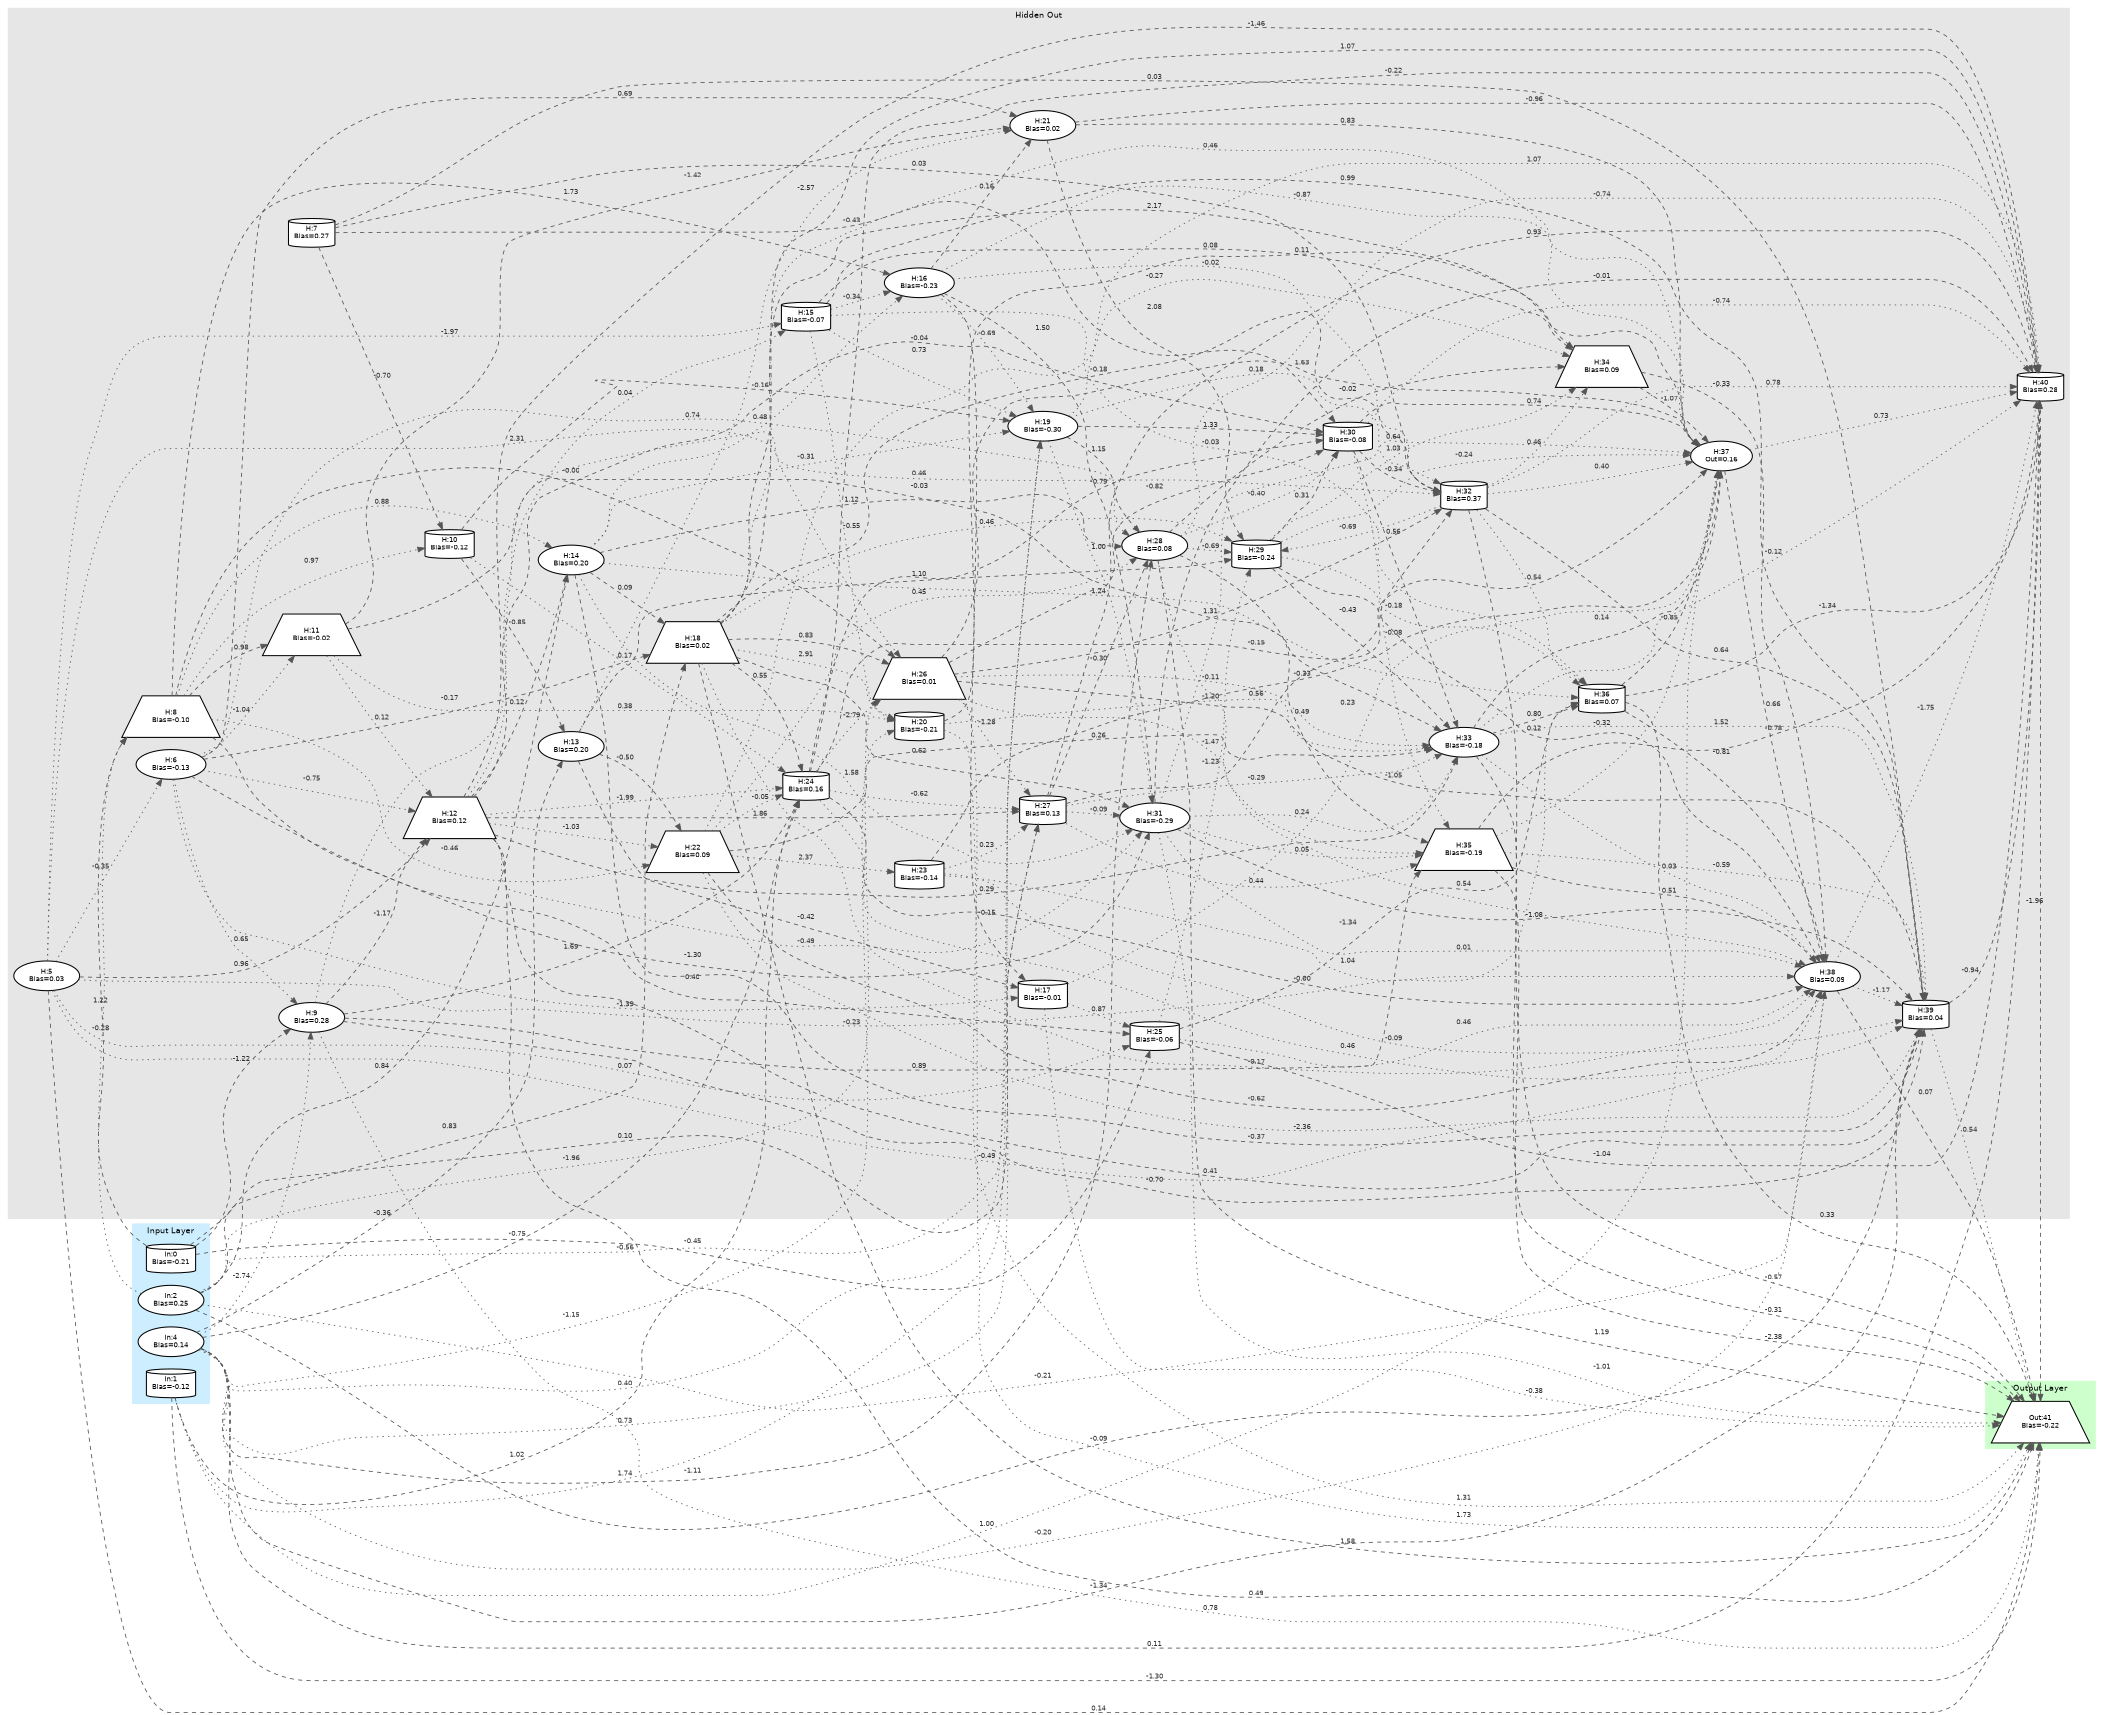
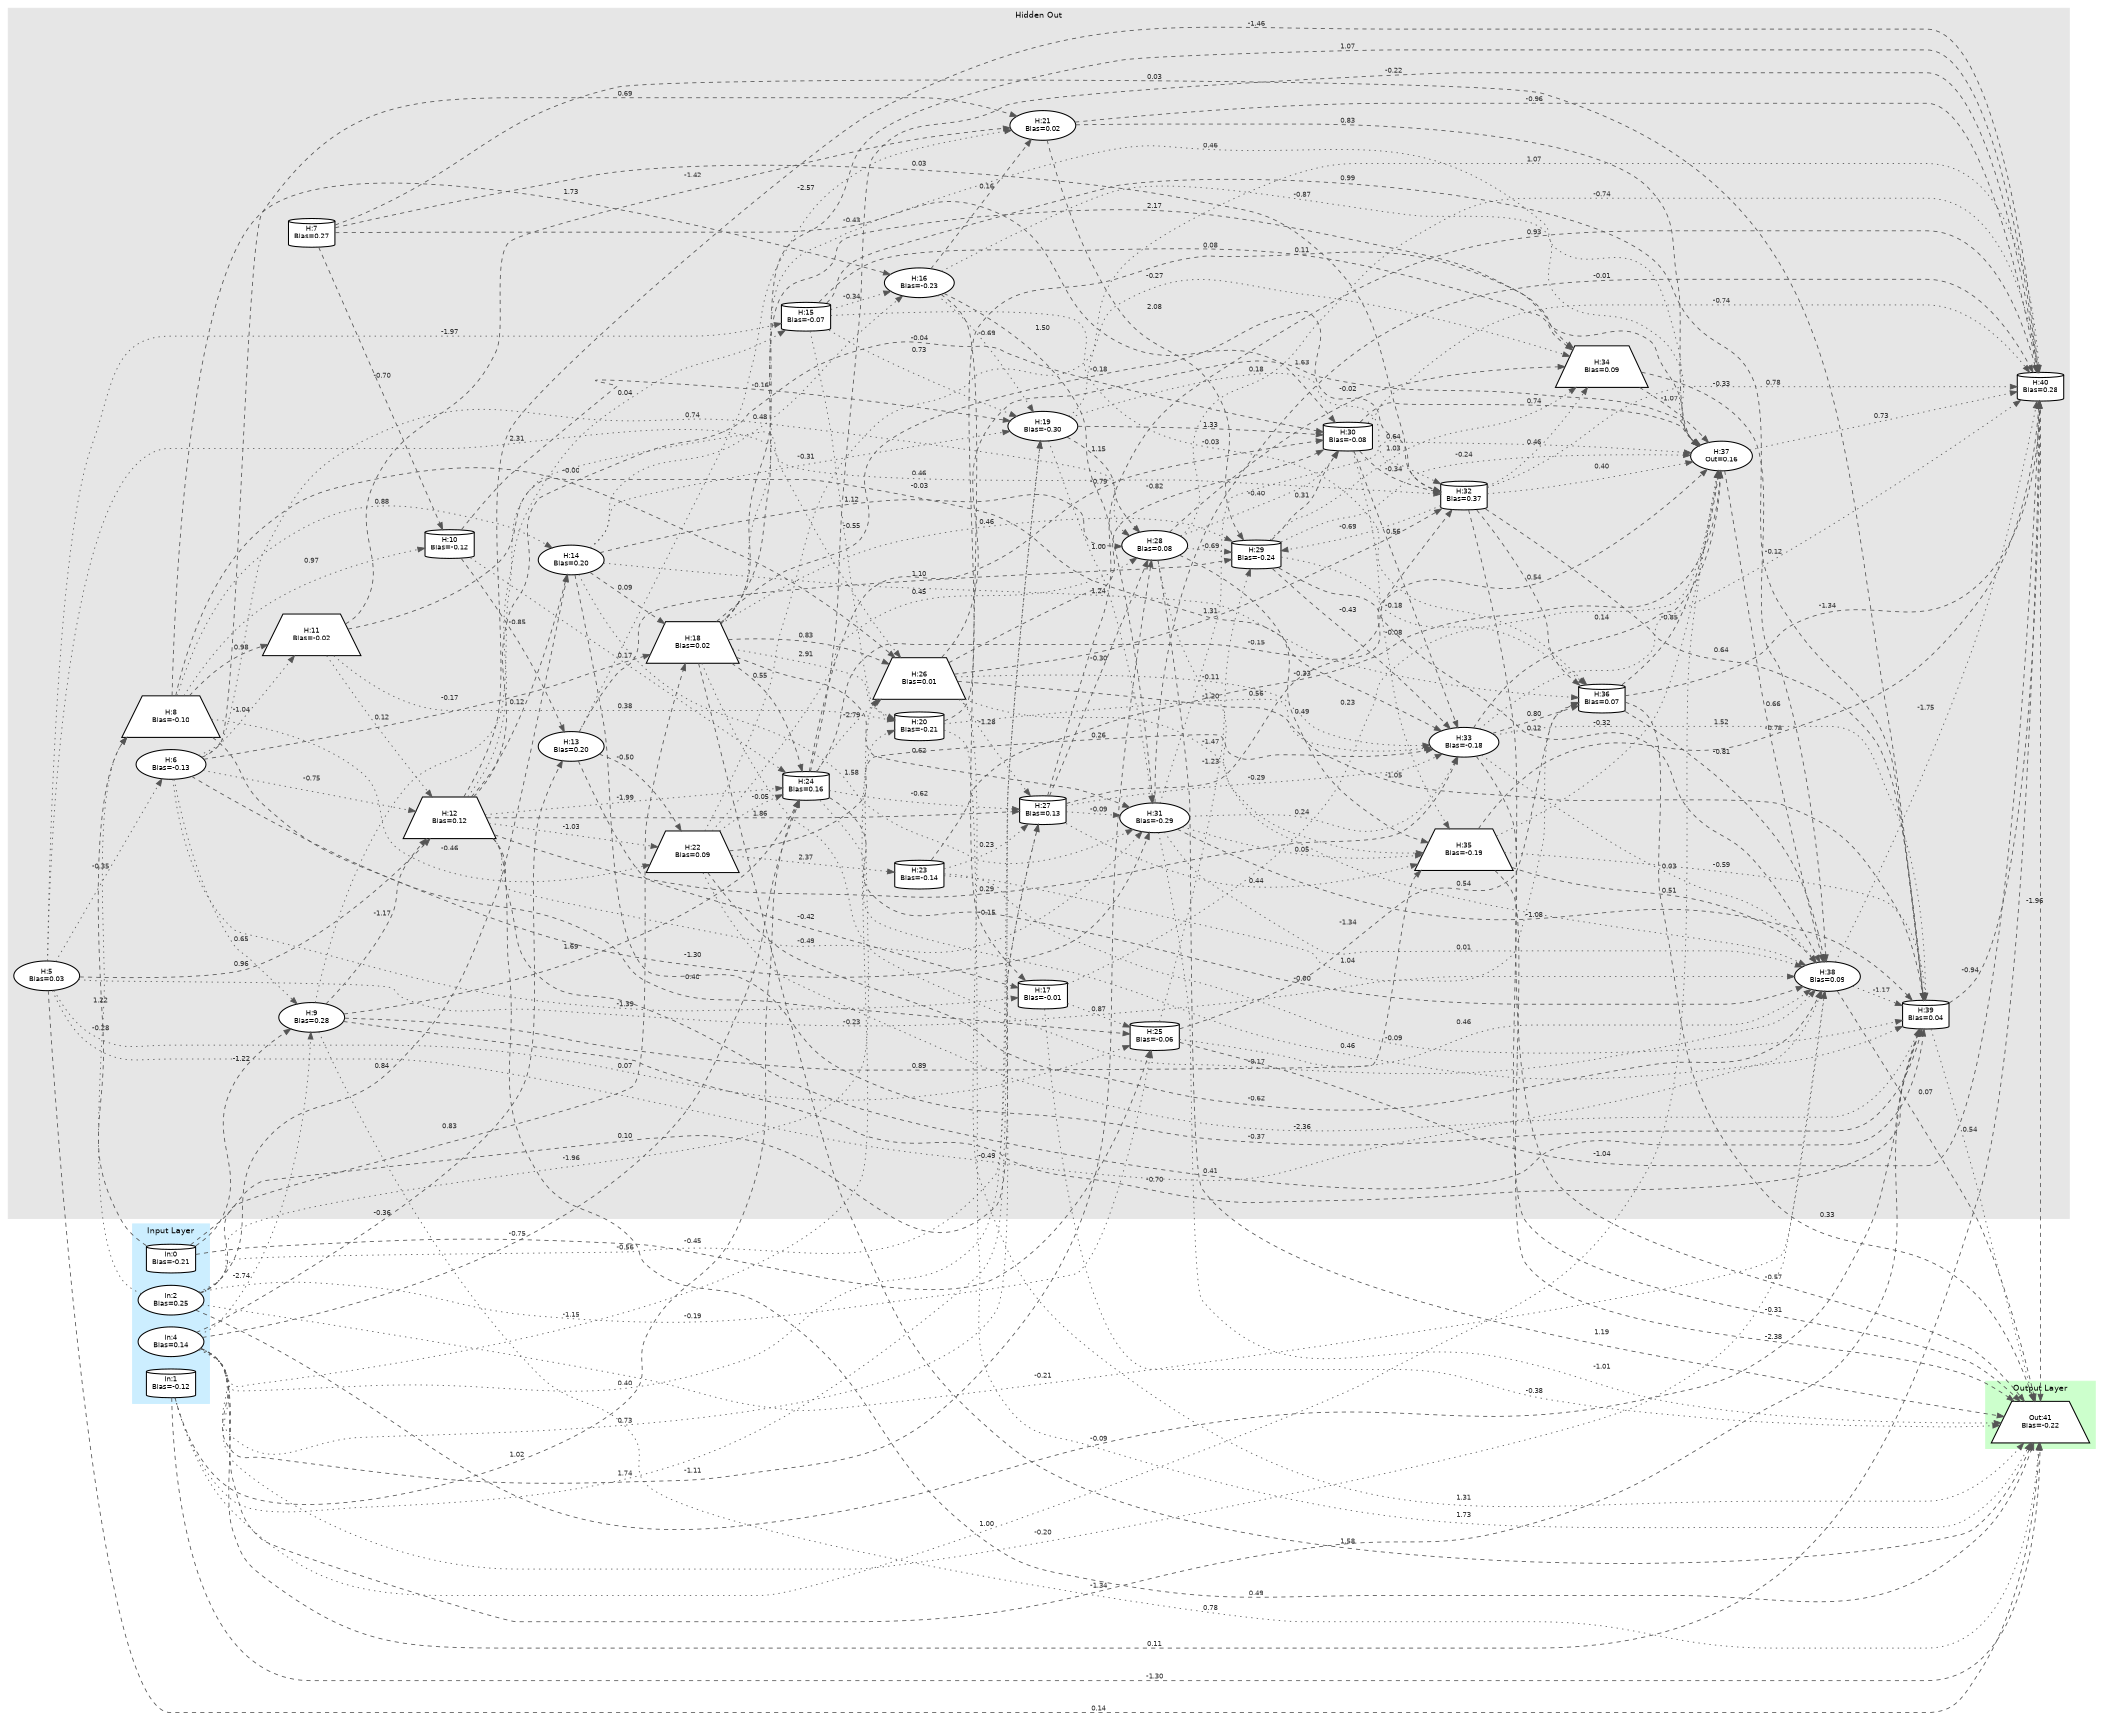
(1255, 271) -> none
(1533, 592) -> (1533, 592)
none -> (753, 1319)
